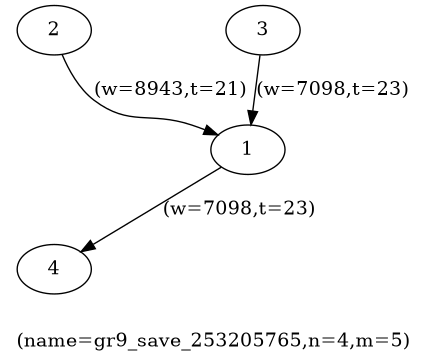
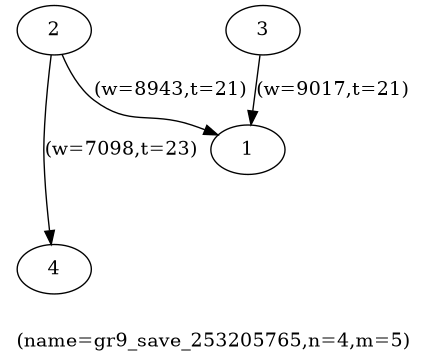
(333, 90) -> (333, 90)
(157, 206) -> (44, 143)
